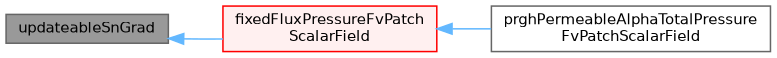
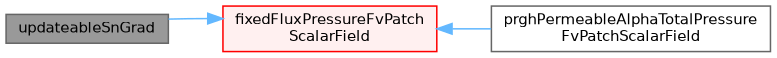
(203, 39) -> (188, 19)
